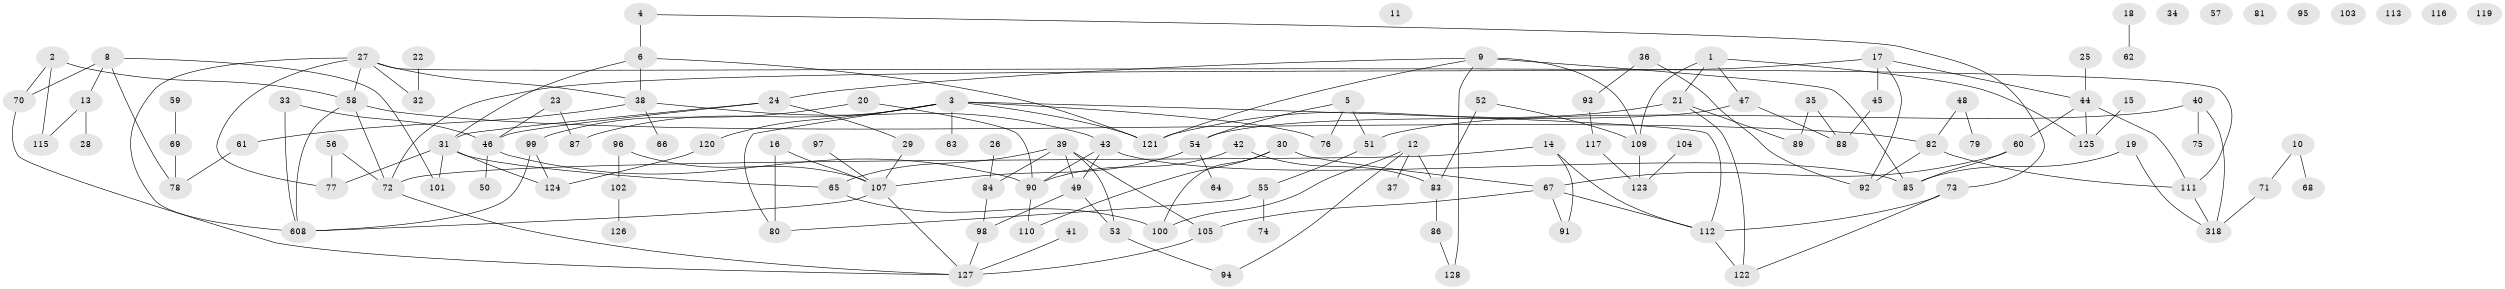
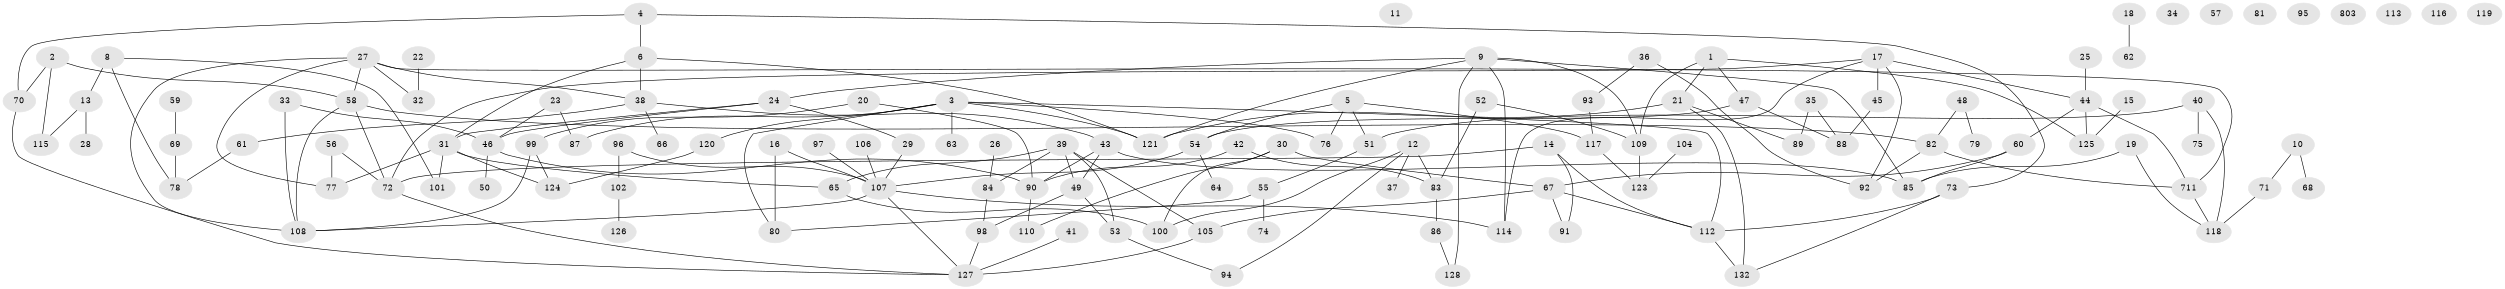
(2348, 14) -> (2348, 14)
(64, 79) -> (304, 24)
none -> (1435, 112)
none -> (864, 145)
(2189, 188) -> (2189, 188)
(299, 232) -> (299, 232)
none -> (1504, 232)
(2214, 232) -> (2214, 232)
(1742, 276) -> (1742, 276)
